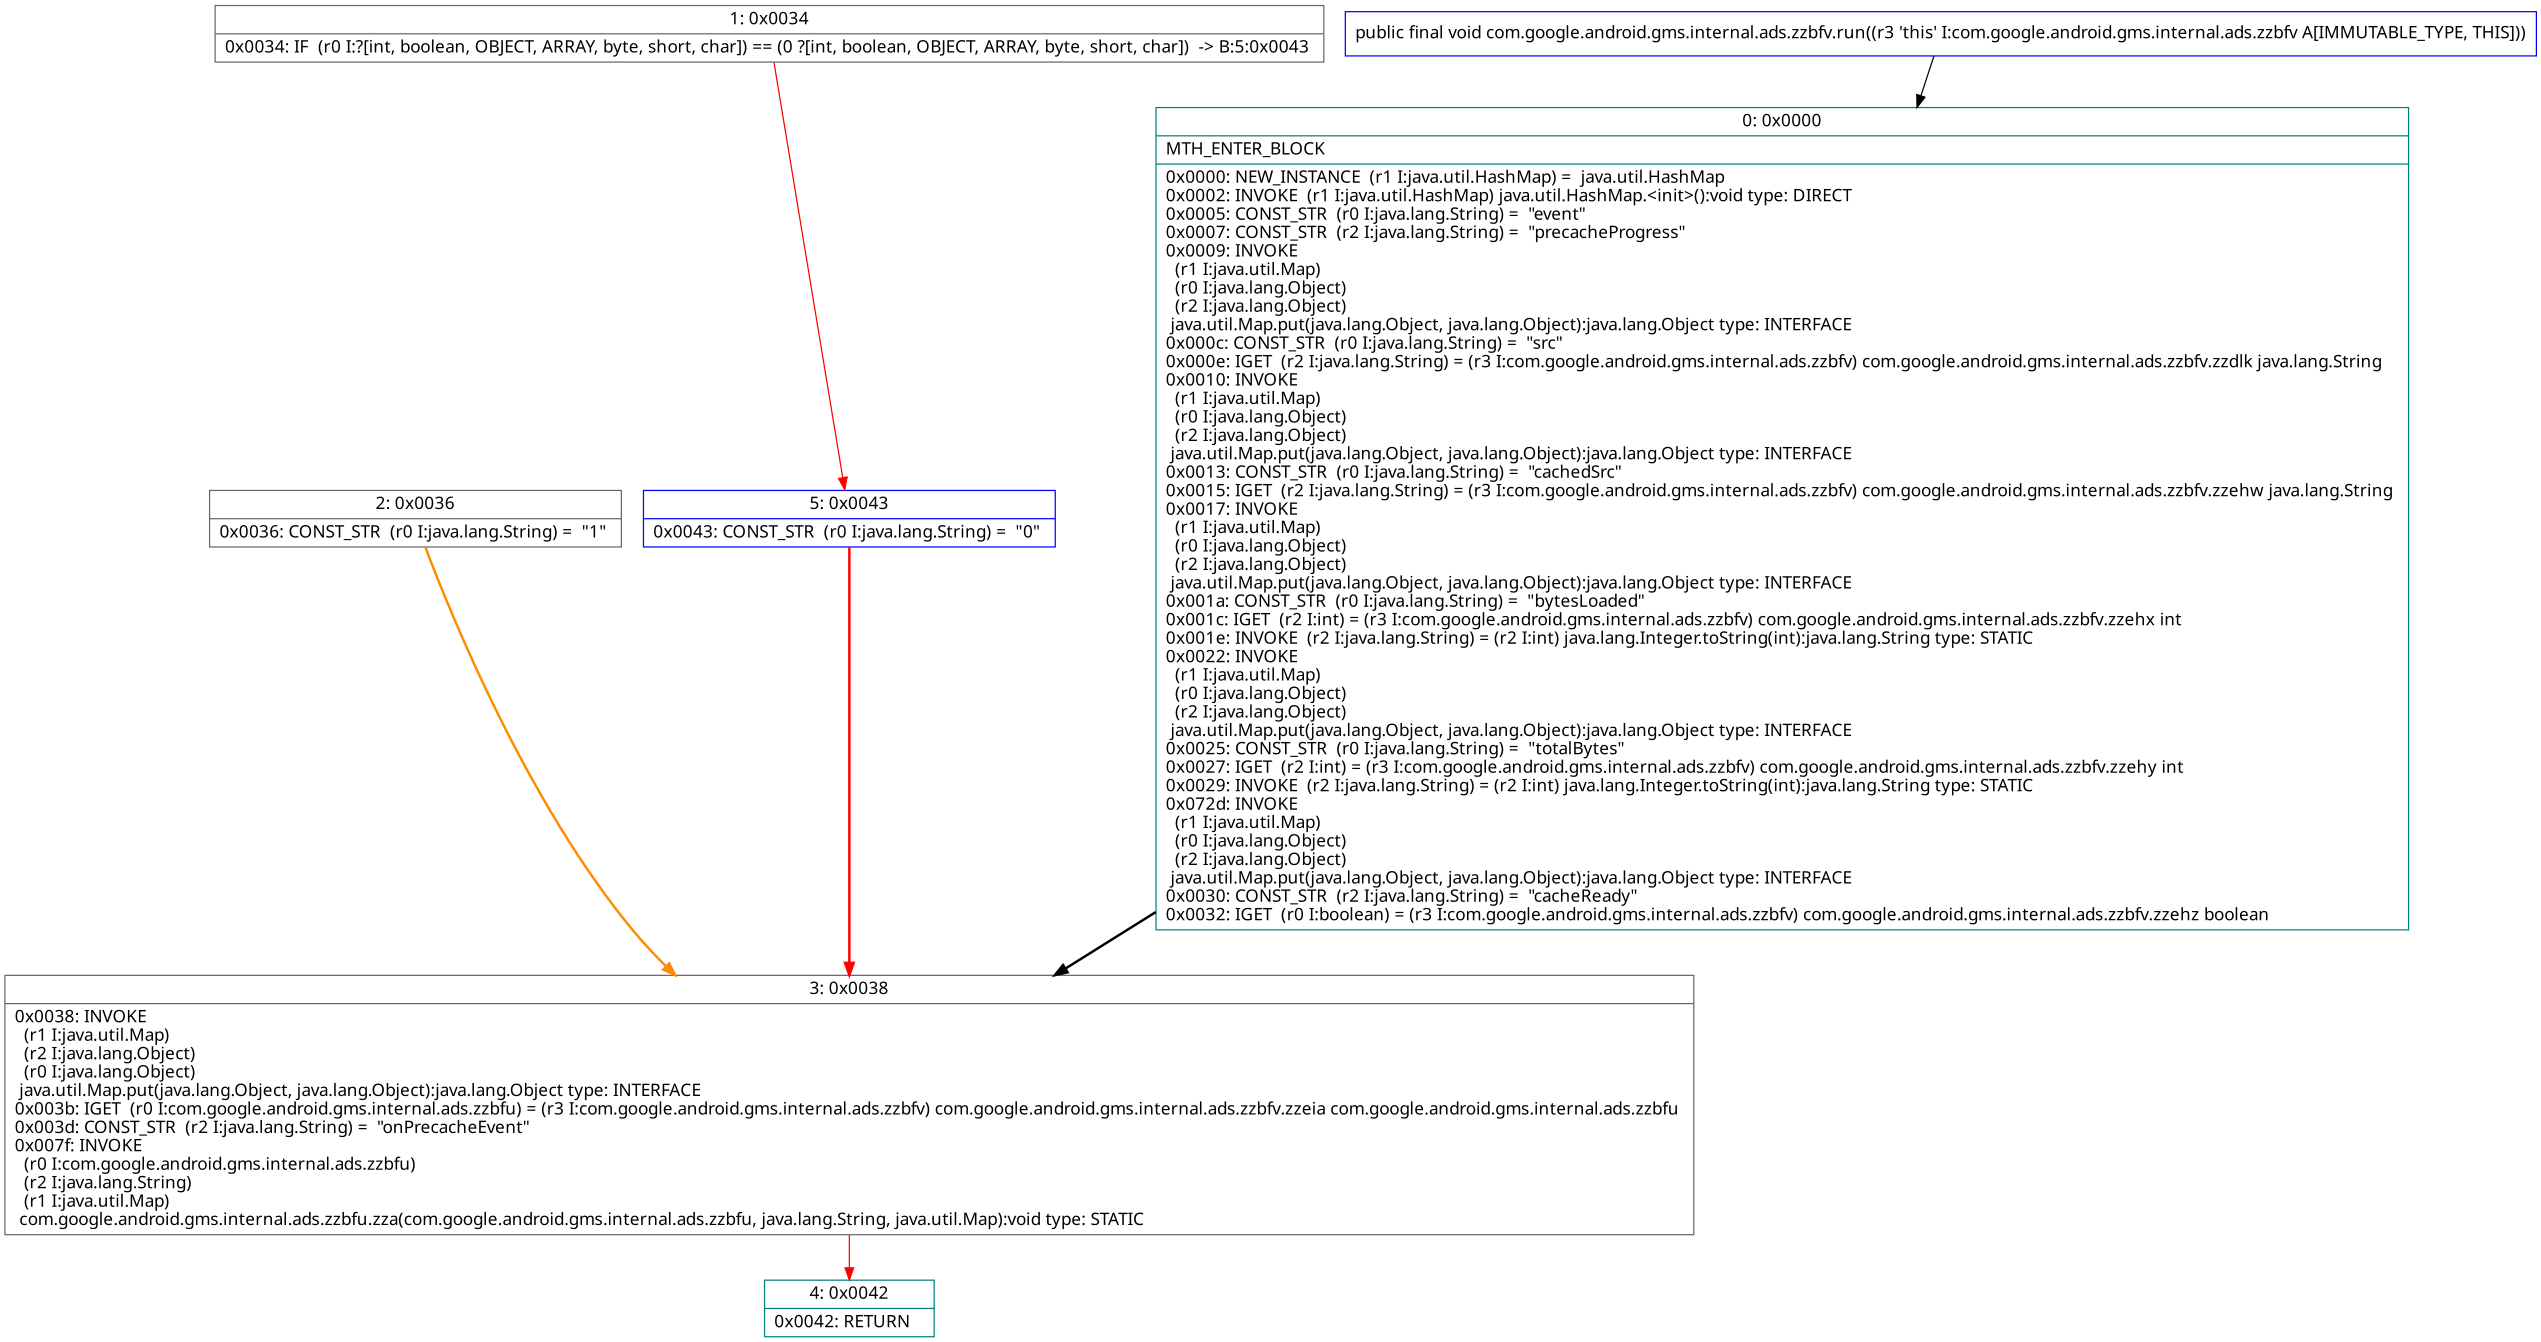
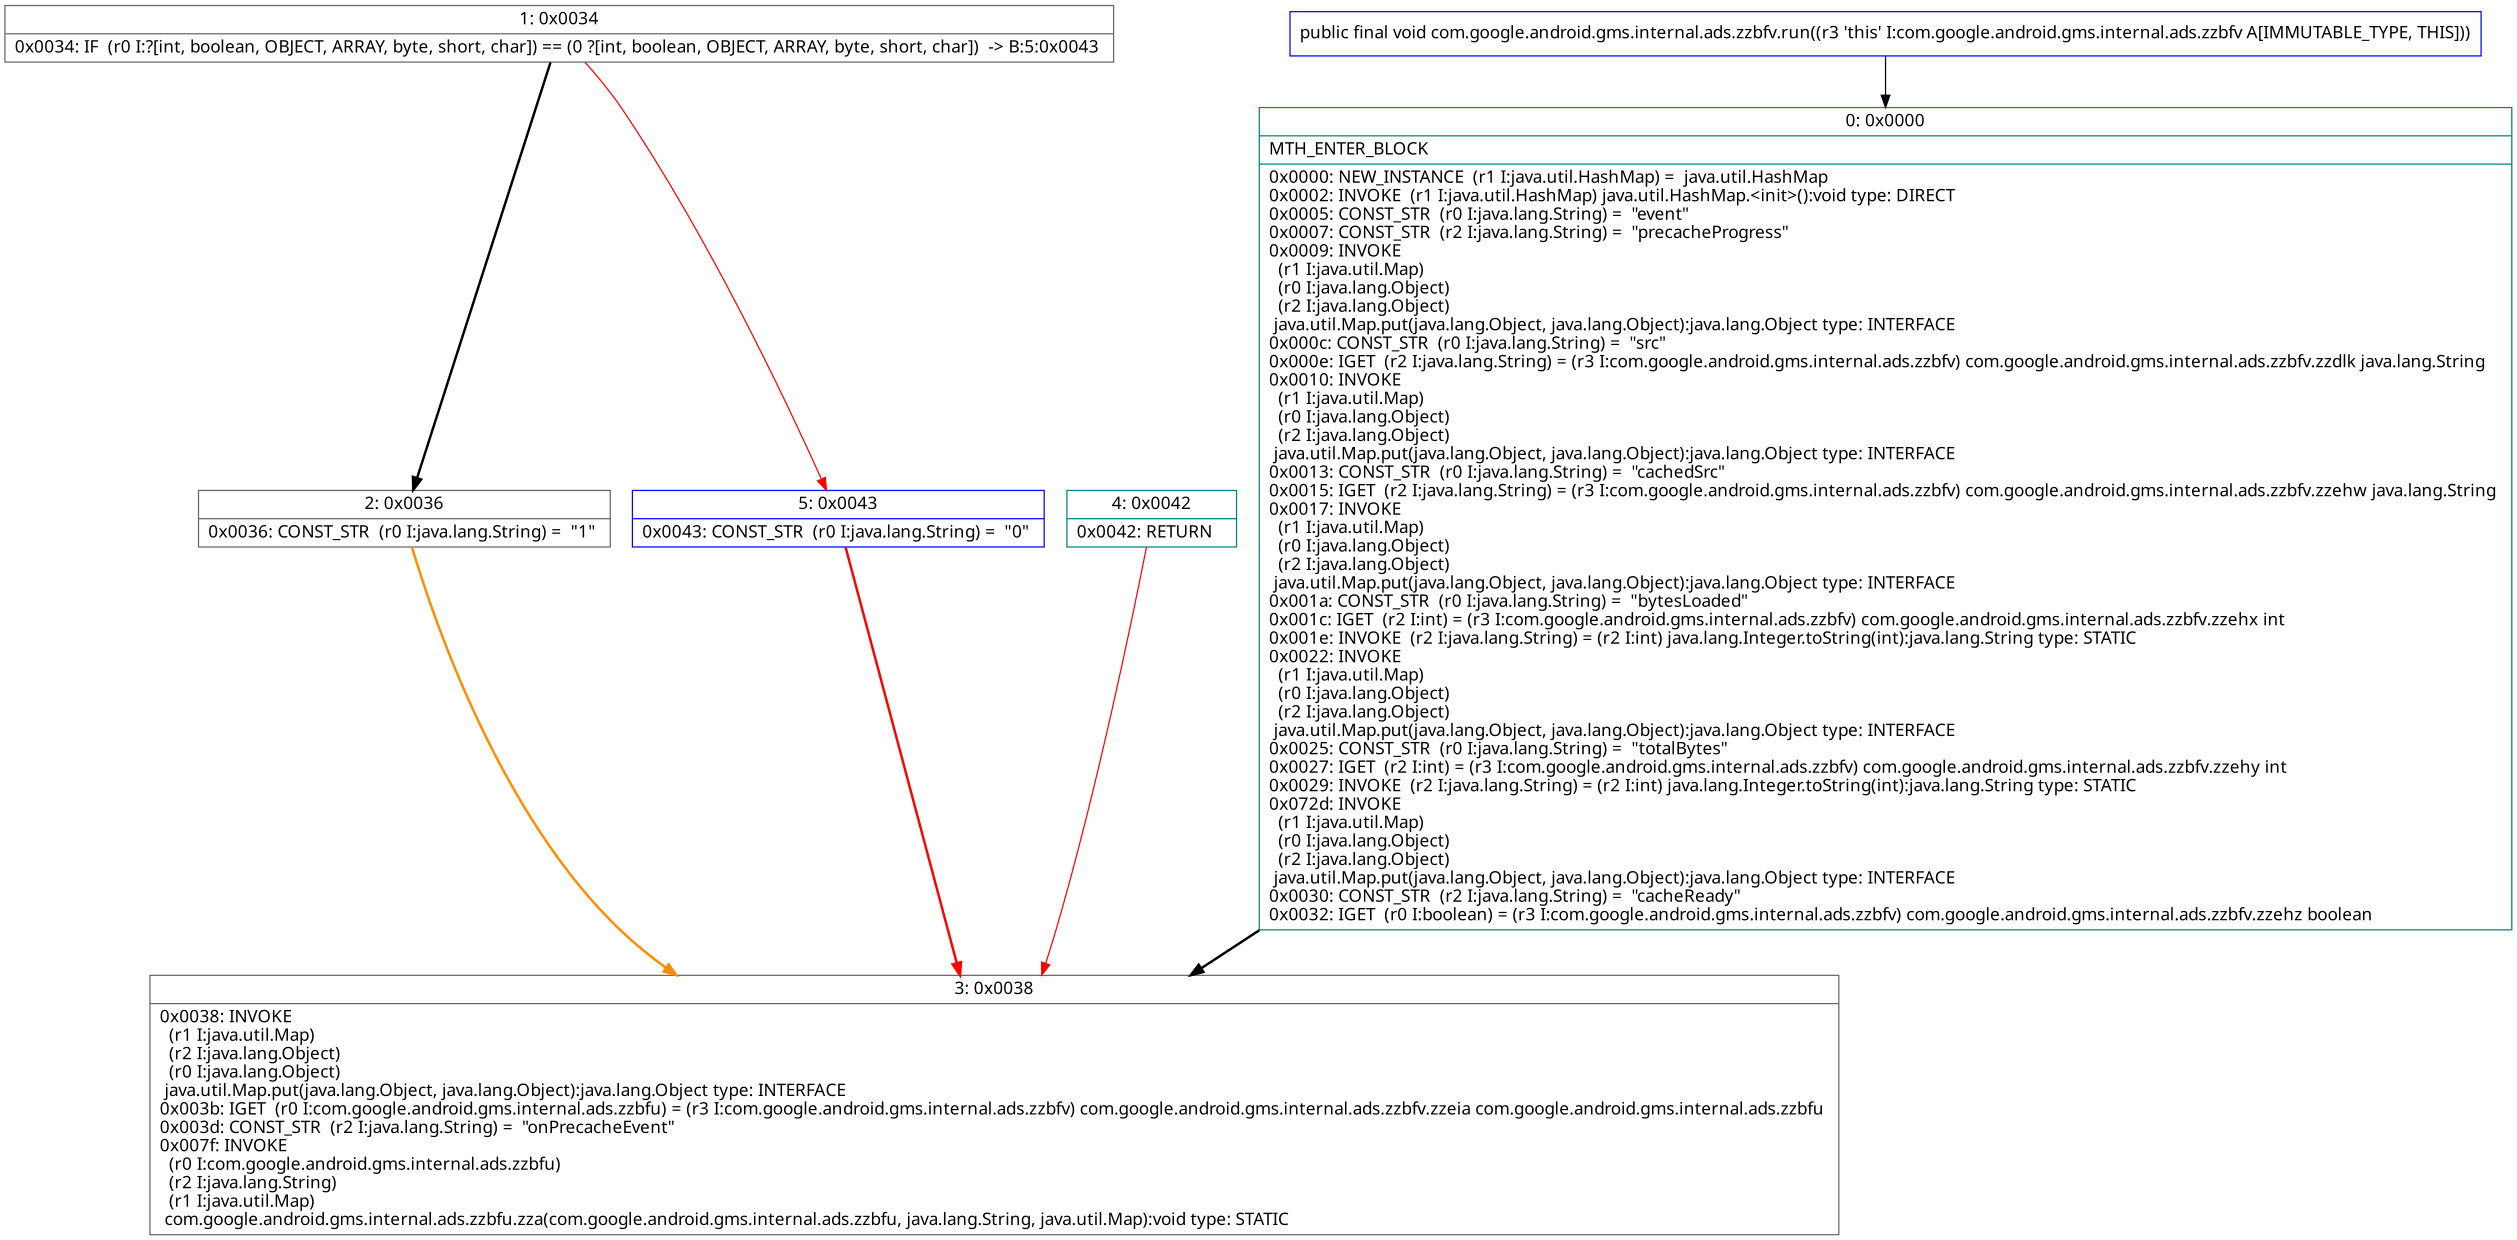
none -> (484, 270)
(849, 1251) -> (1101, 756)
